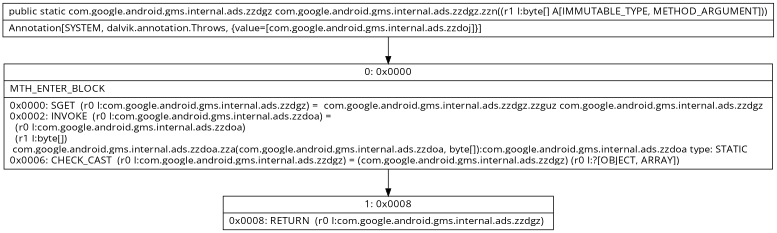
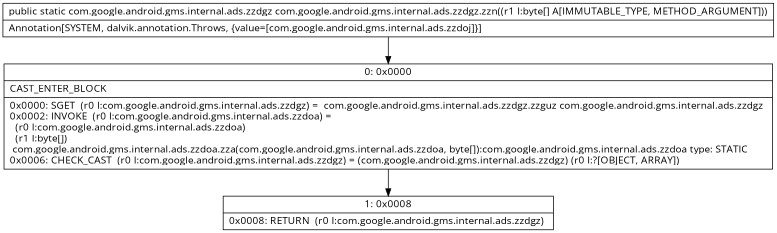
(57, 89) -> (58, 89)
